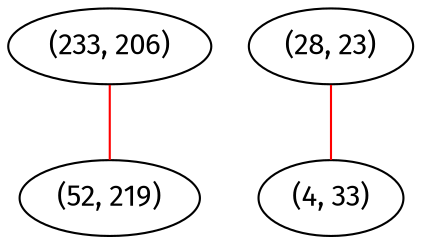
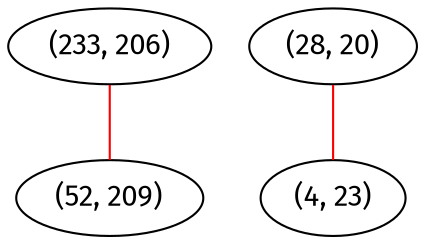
(331, 46) -> (333, 46)
(110, 198) -> (110, 198)
(331, 198) -> (333, 198)
